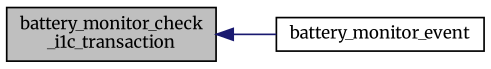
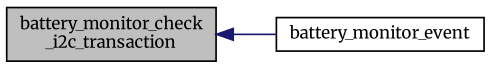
(111, 34) -> (111, 34)
